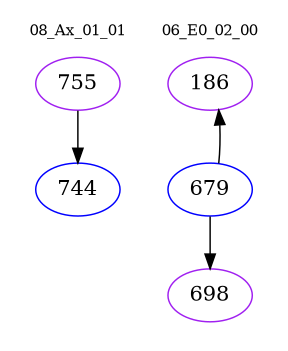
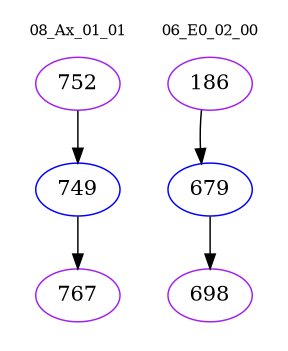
(78, 84) -> (78, 84)
(220, 144) -> (200, 129)
(78, 190) -> (78, 190)
none -> (78, 295)
